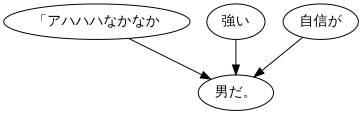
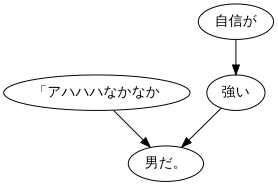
(282, 54) -> (236, 52)
